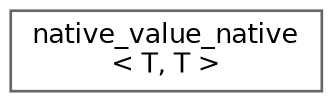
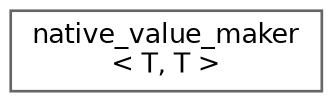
(166, 51) -> (166, 51)
